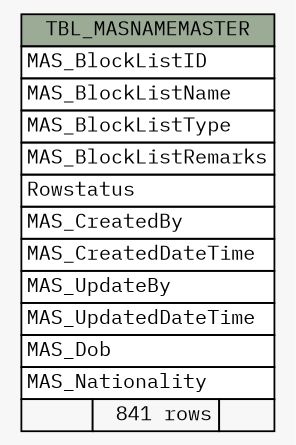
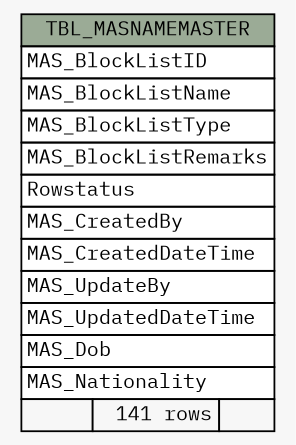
(165, 414) -> (165, 414)
